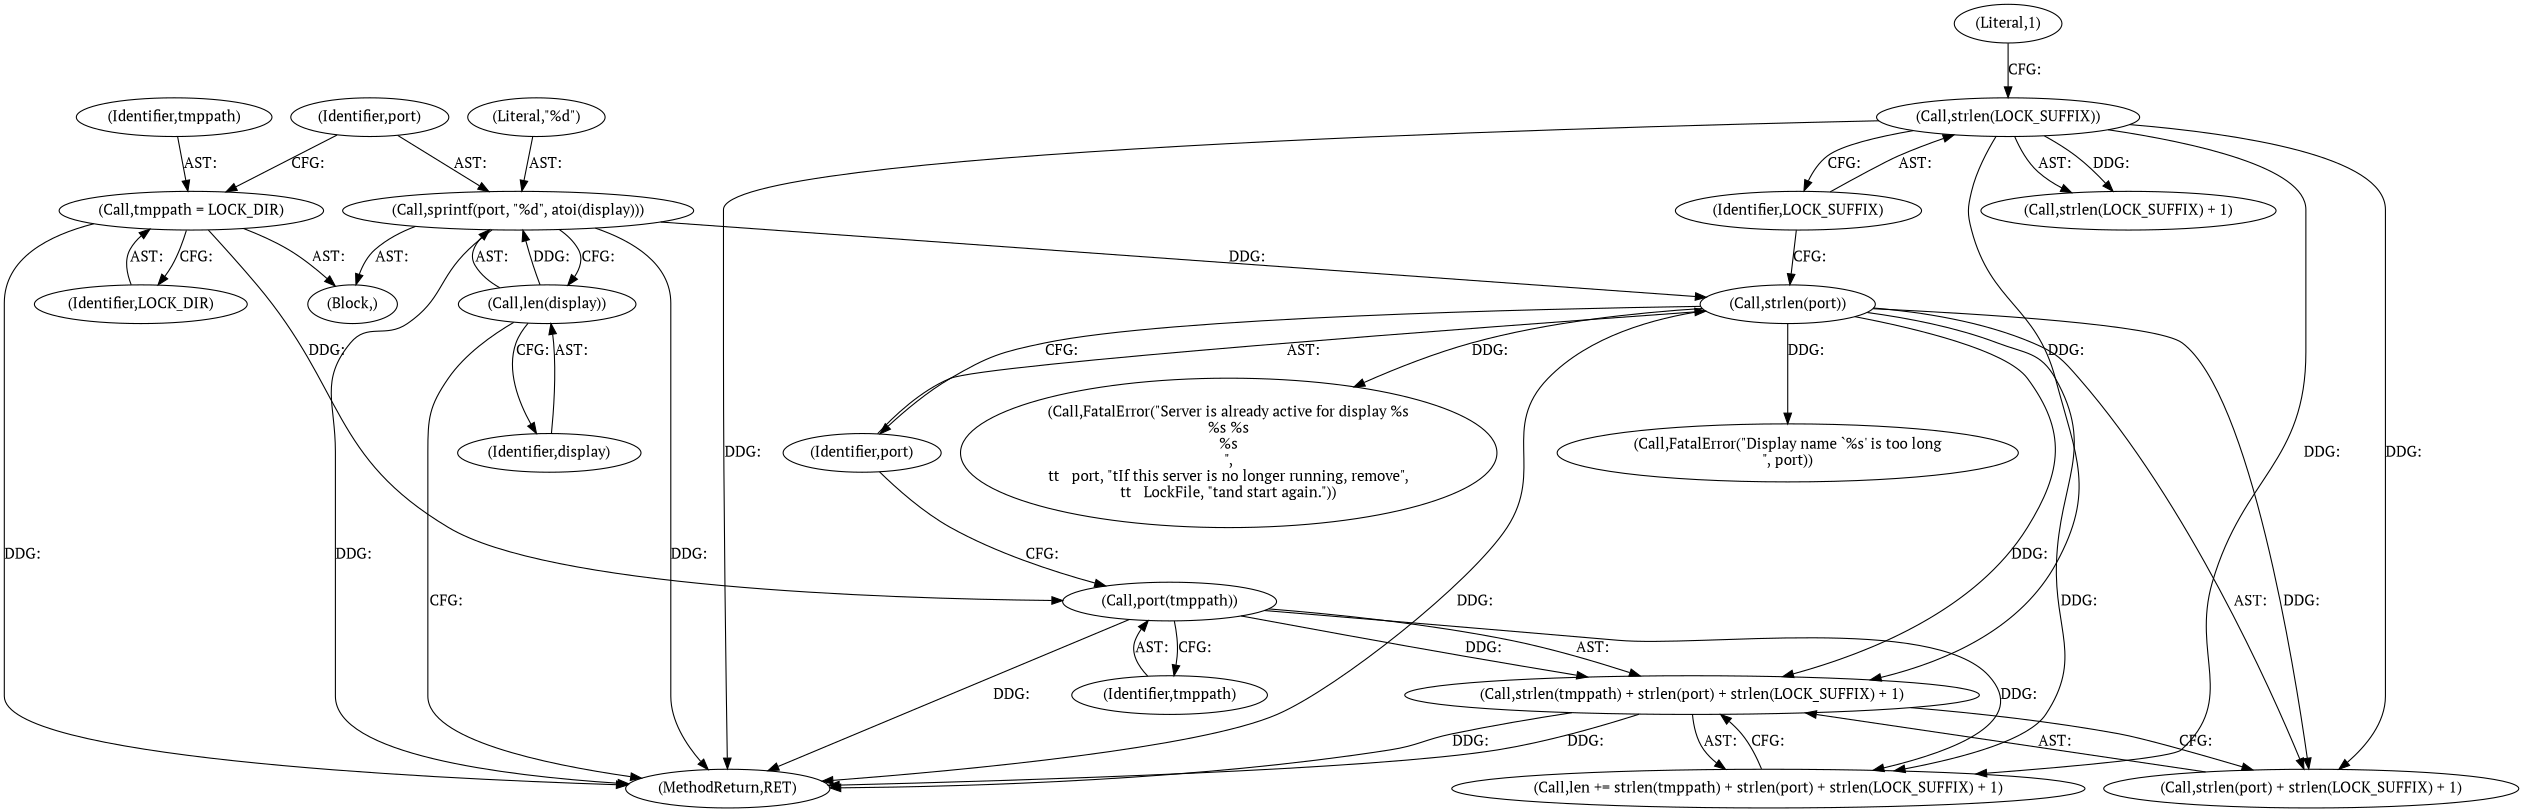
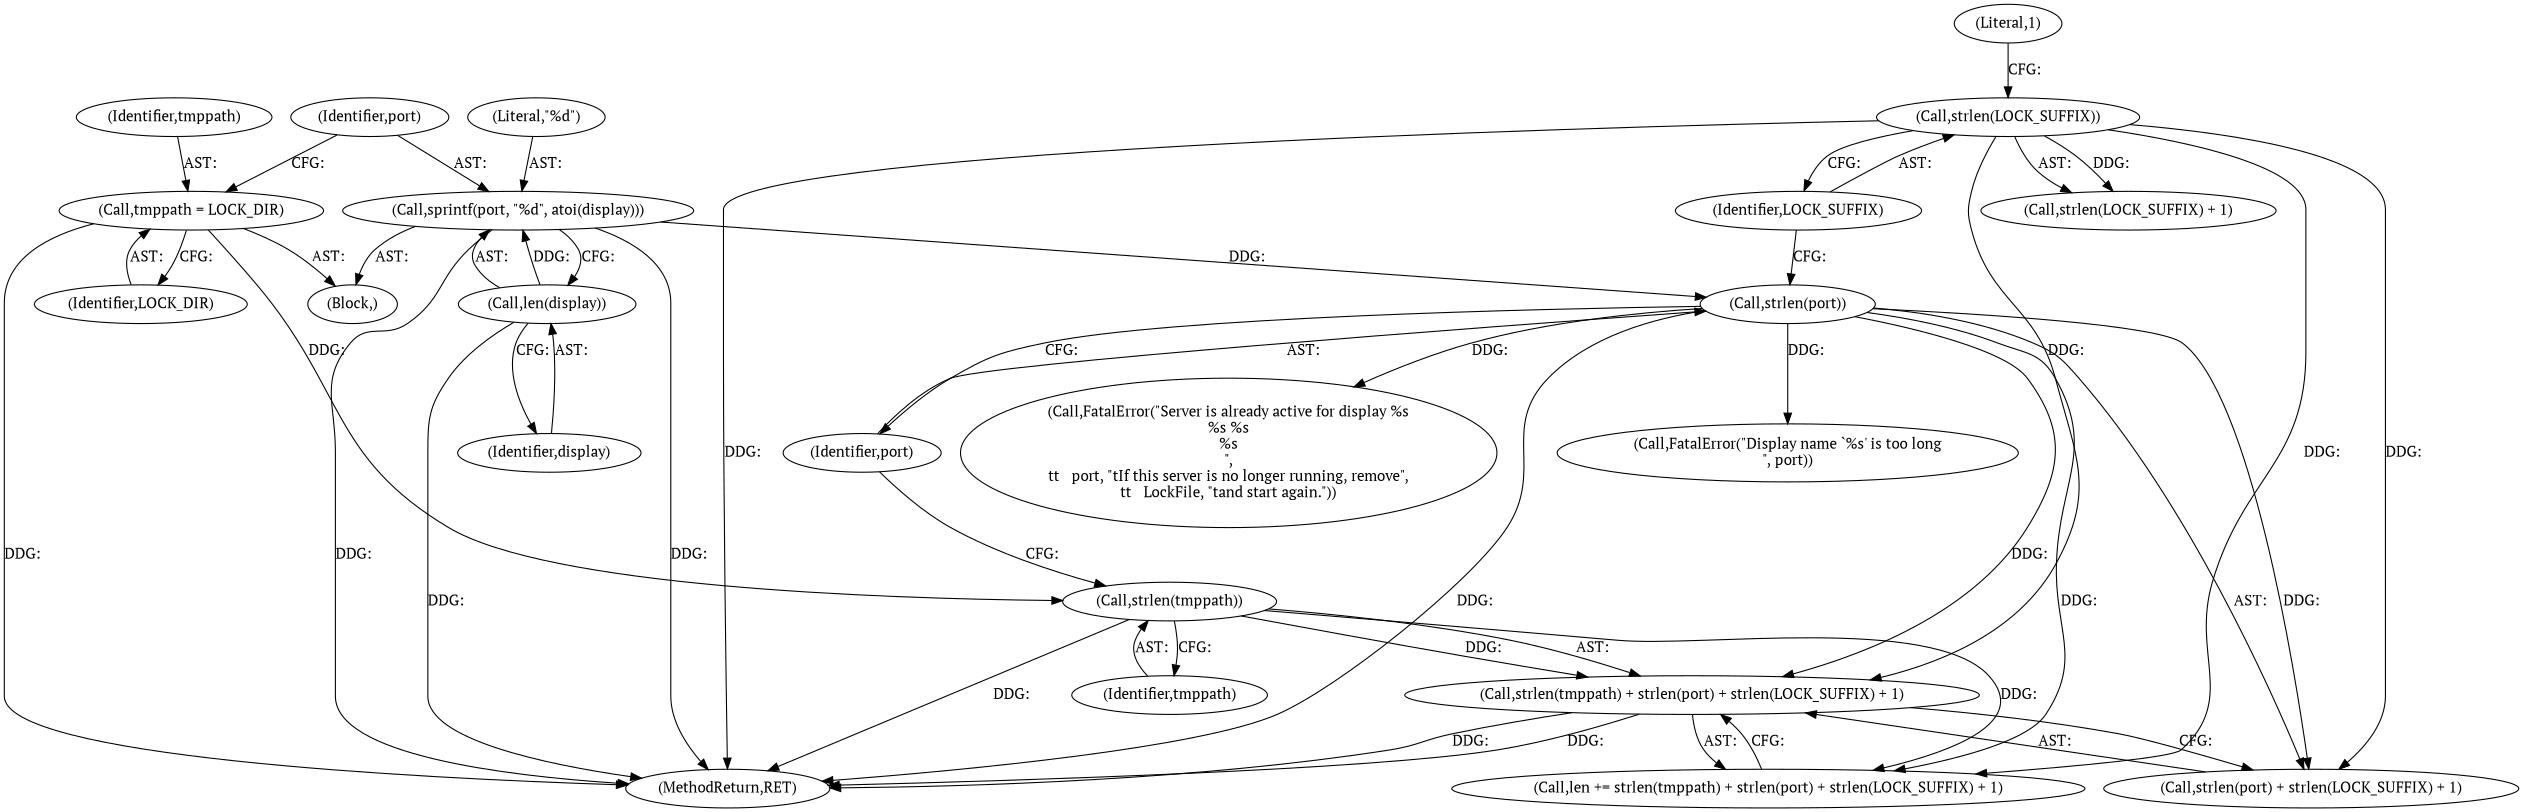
(448, 602) -> (448, 602)
(1170, 602) -> (1170, 602)
